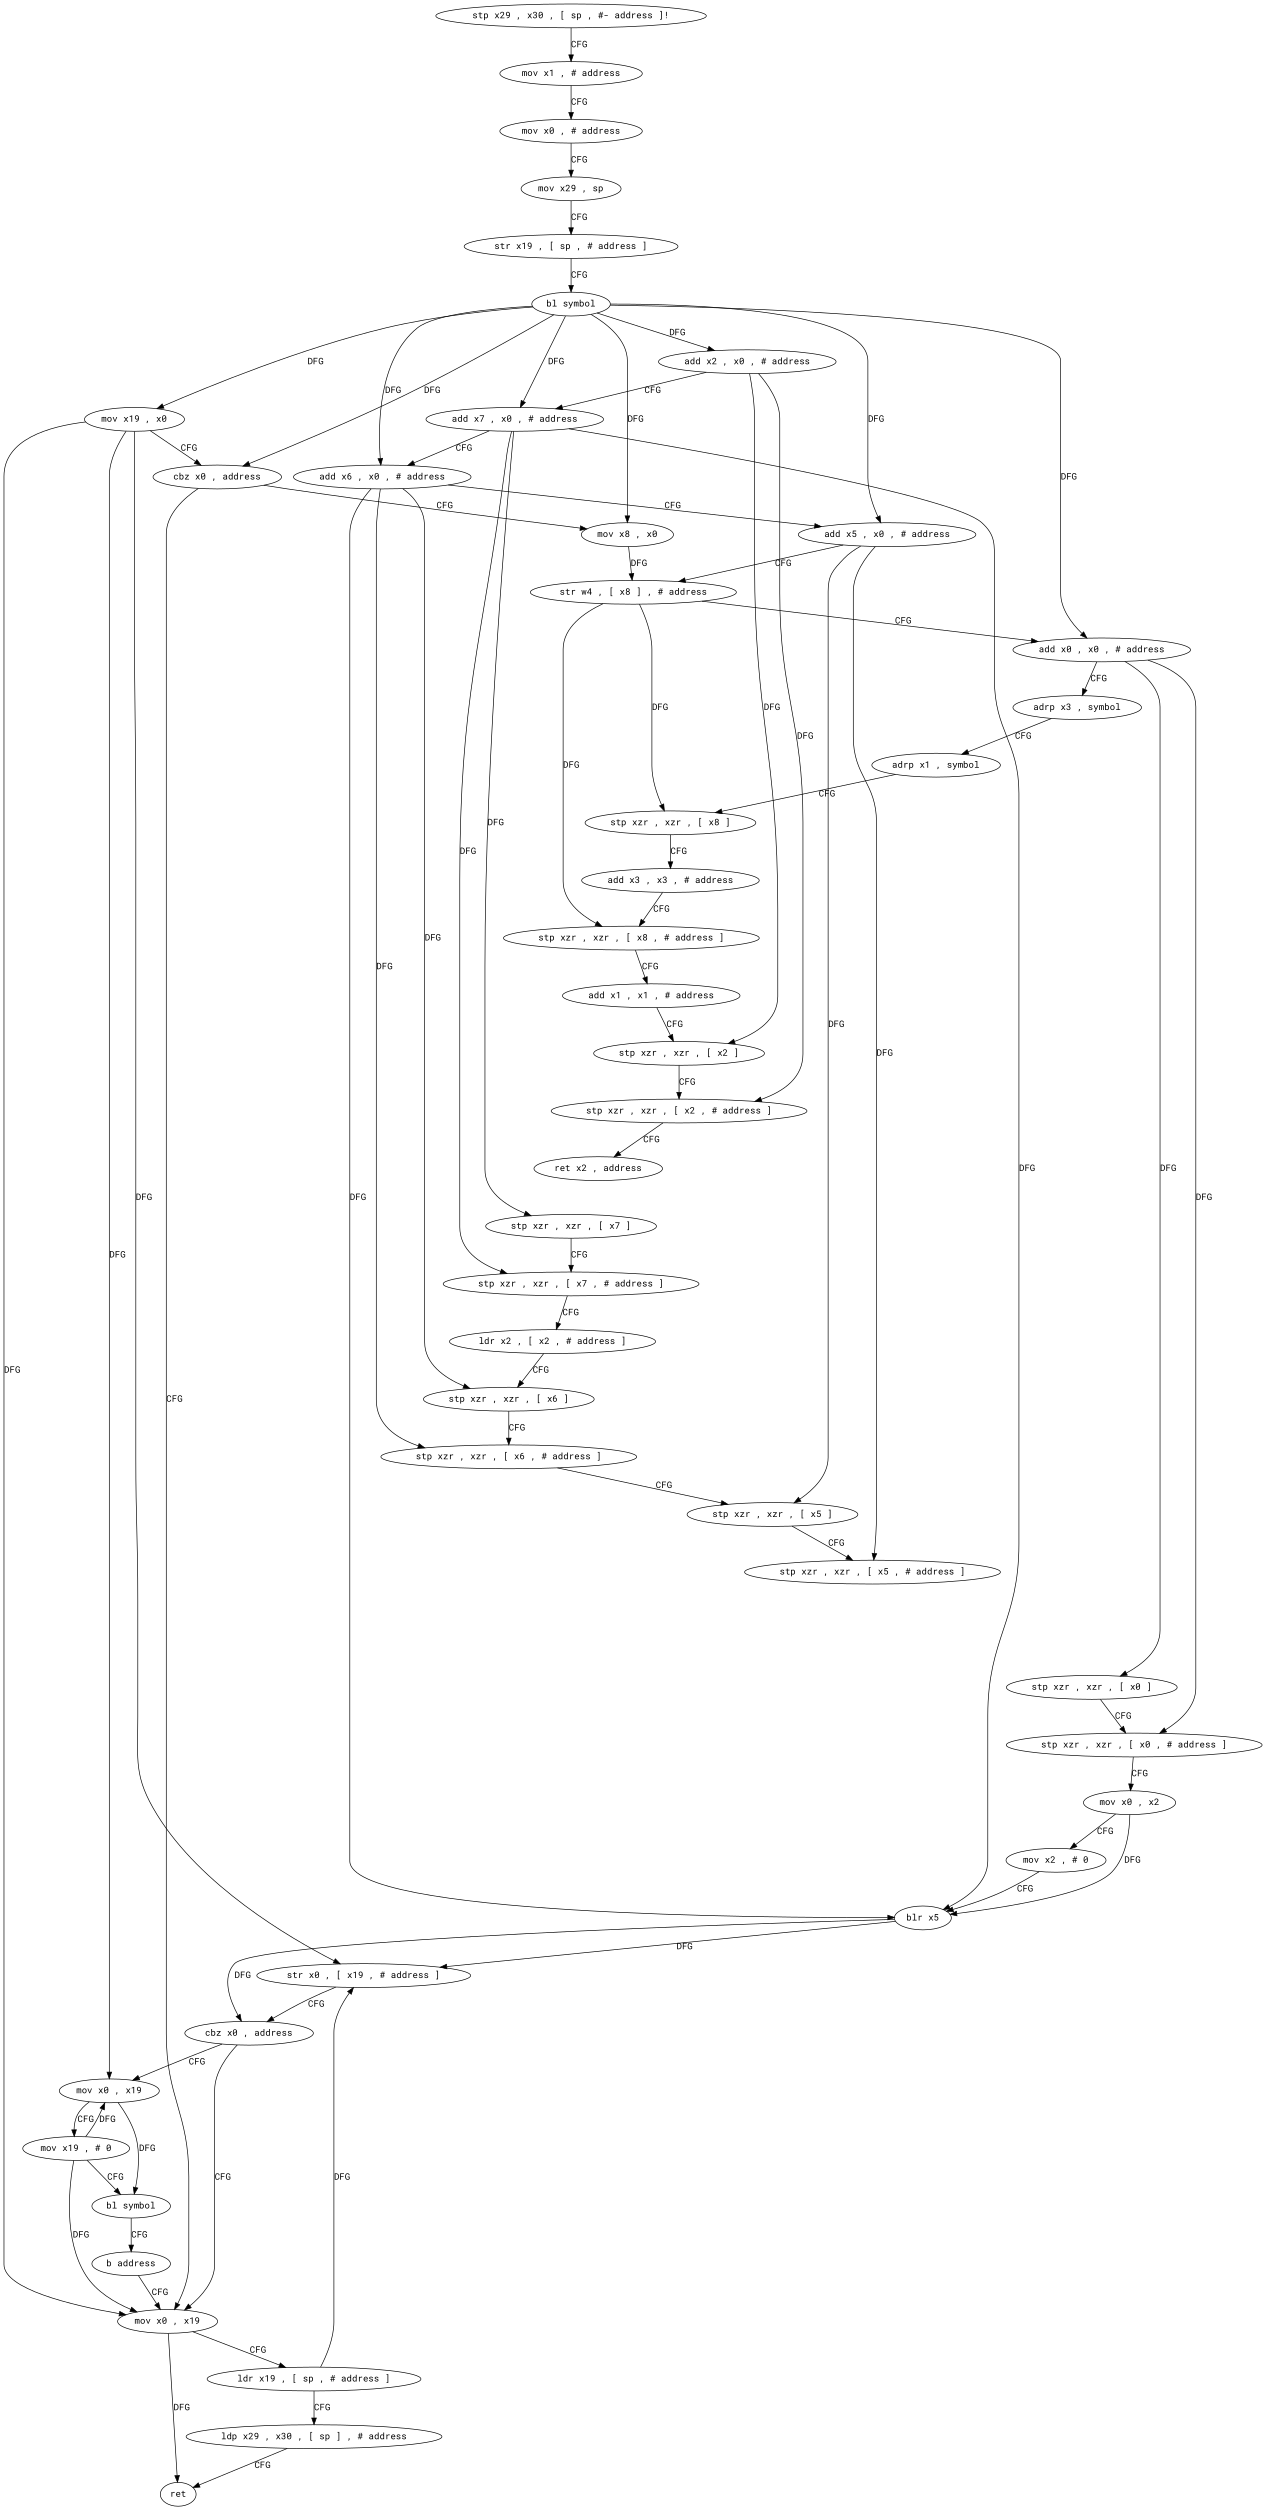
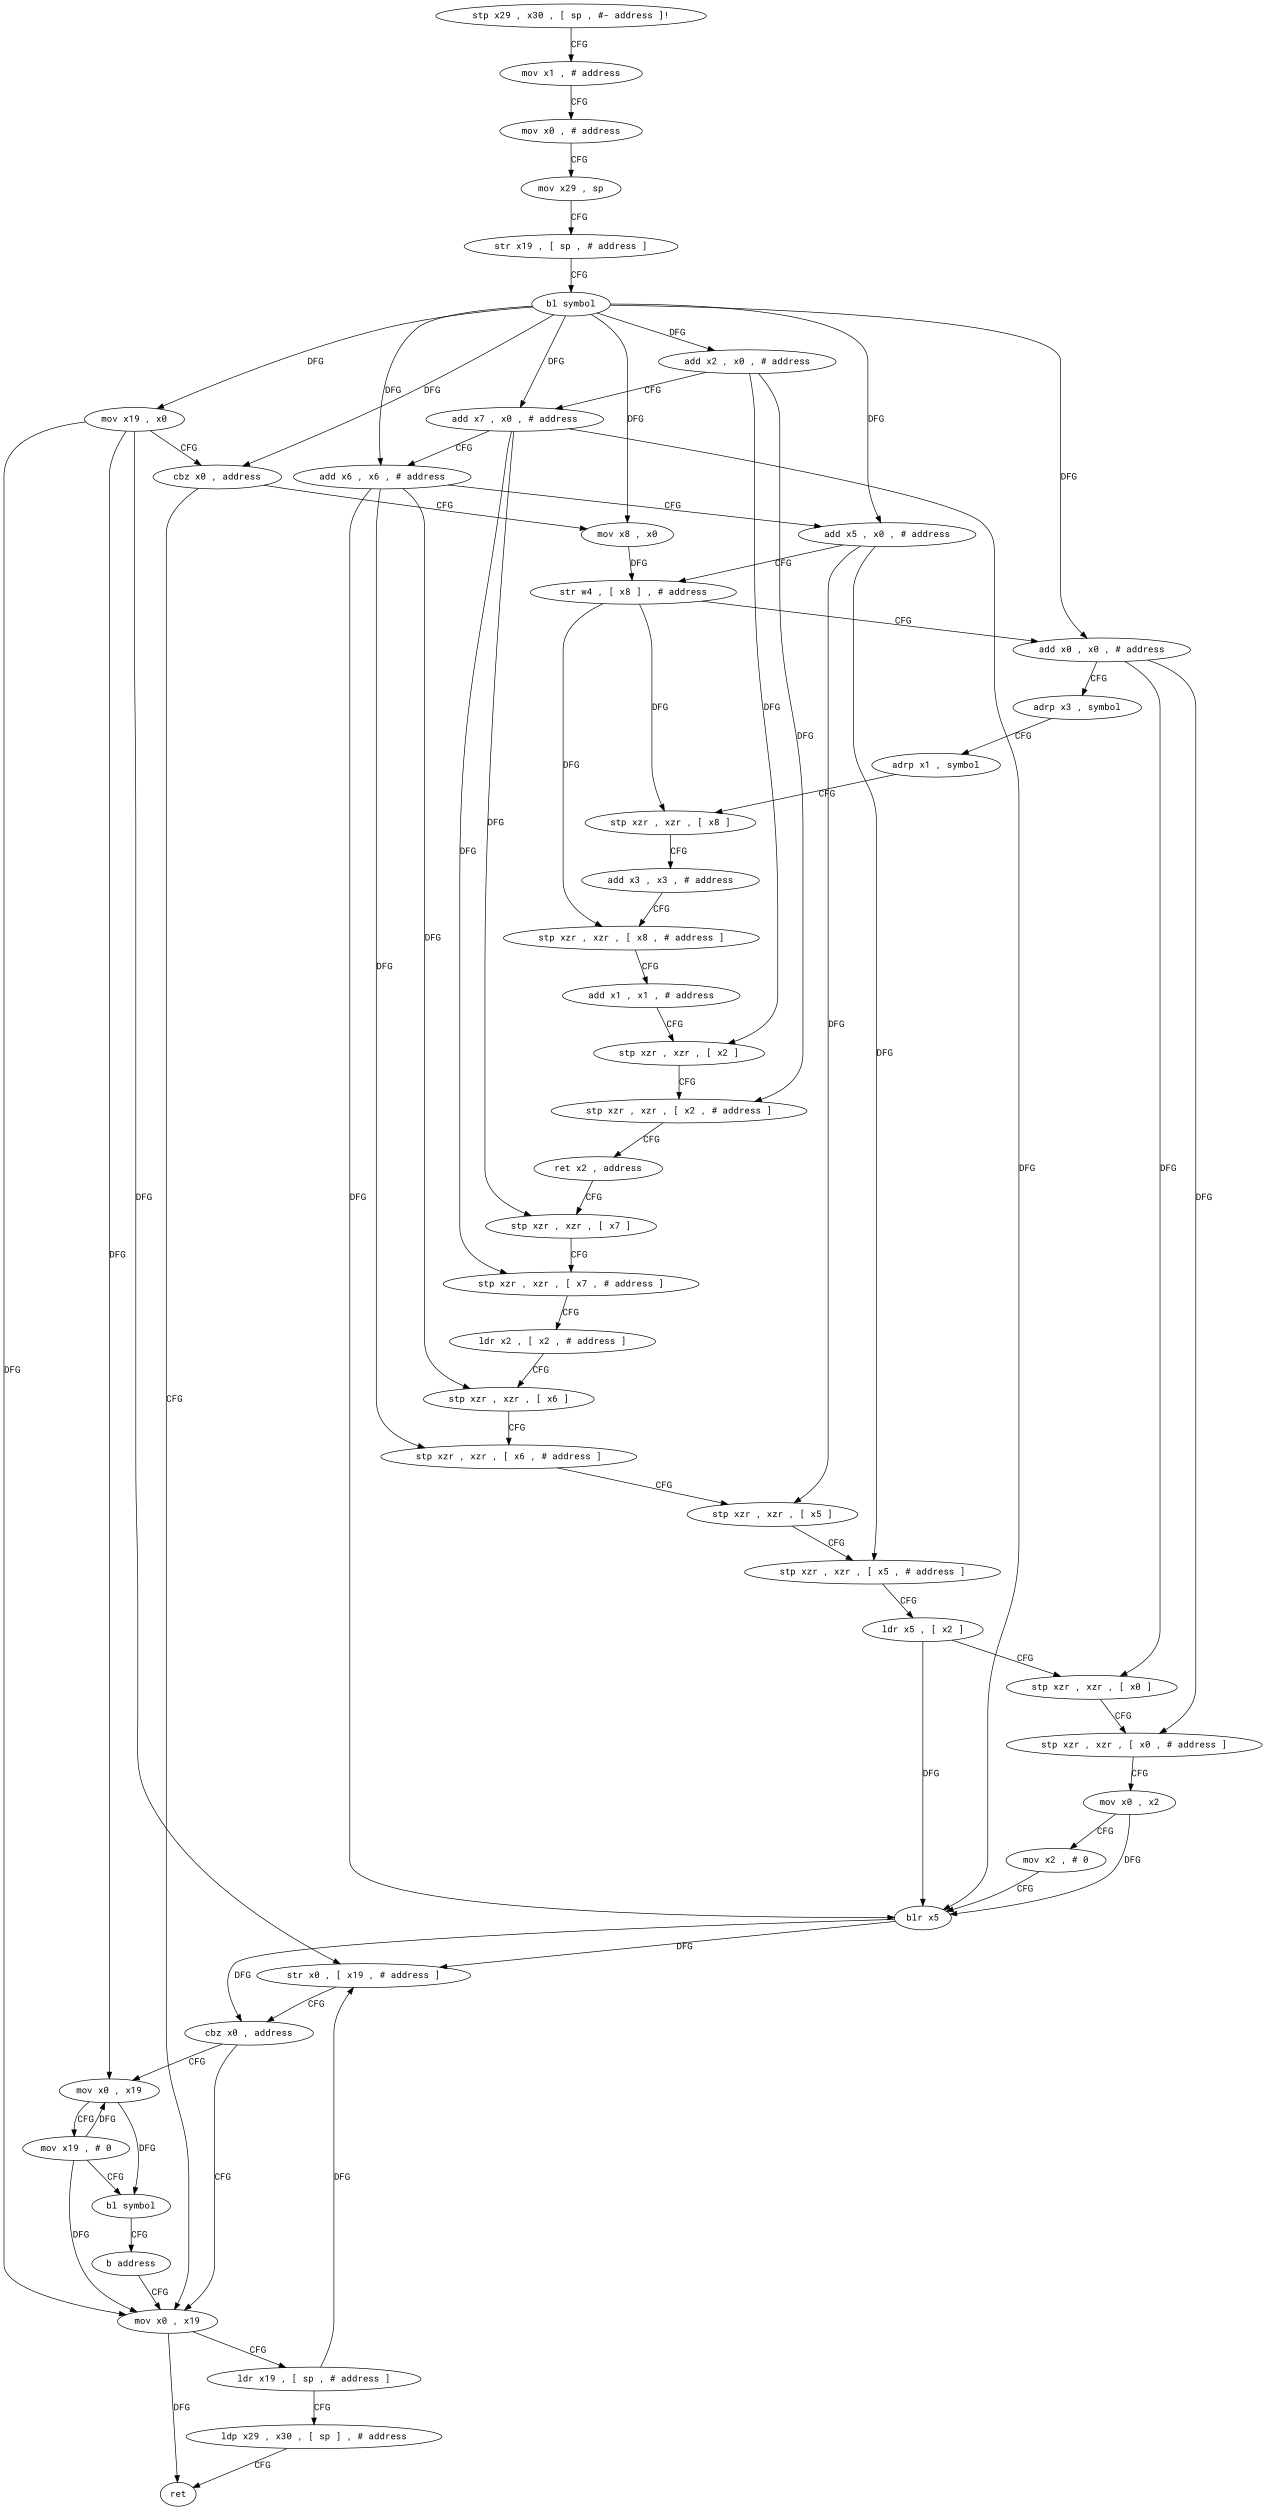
(382, 477) -> (382, 477)
none -> (586, 1194)
none -> (923, 1630)
